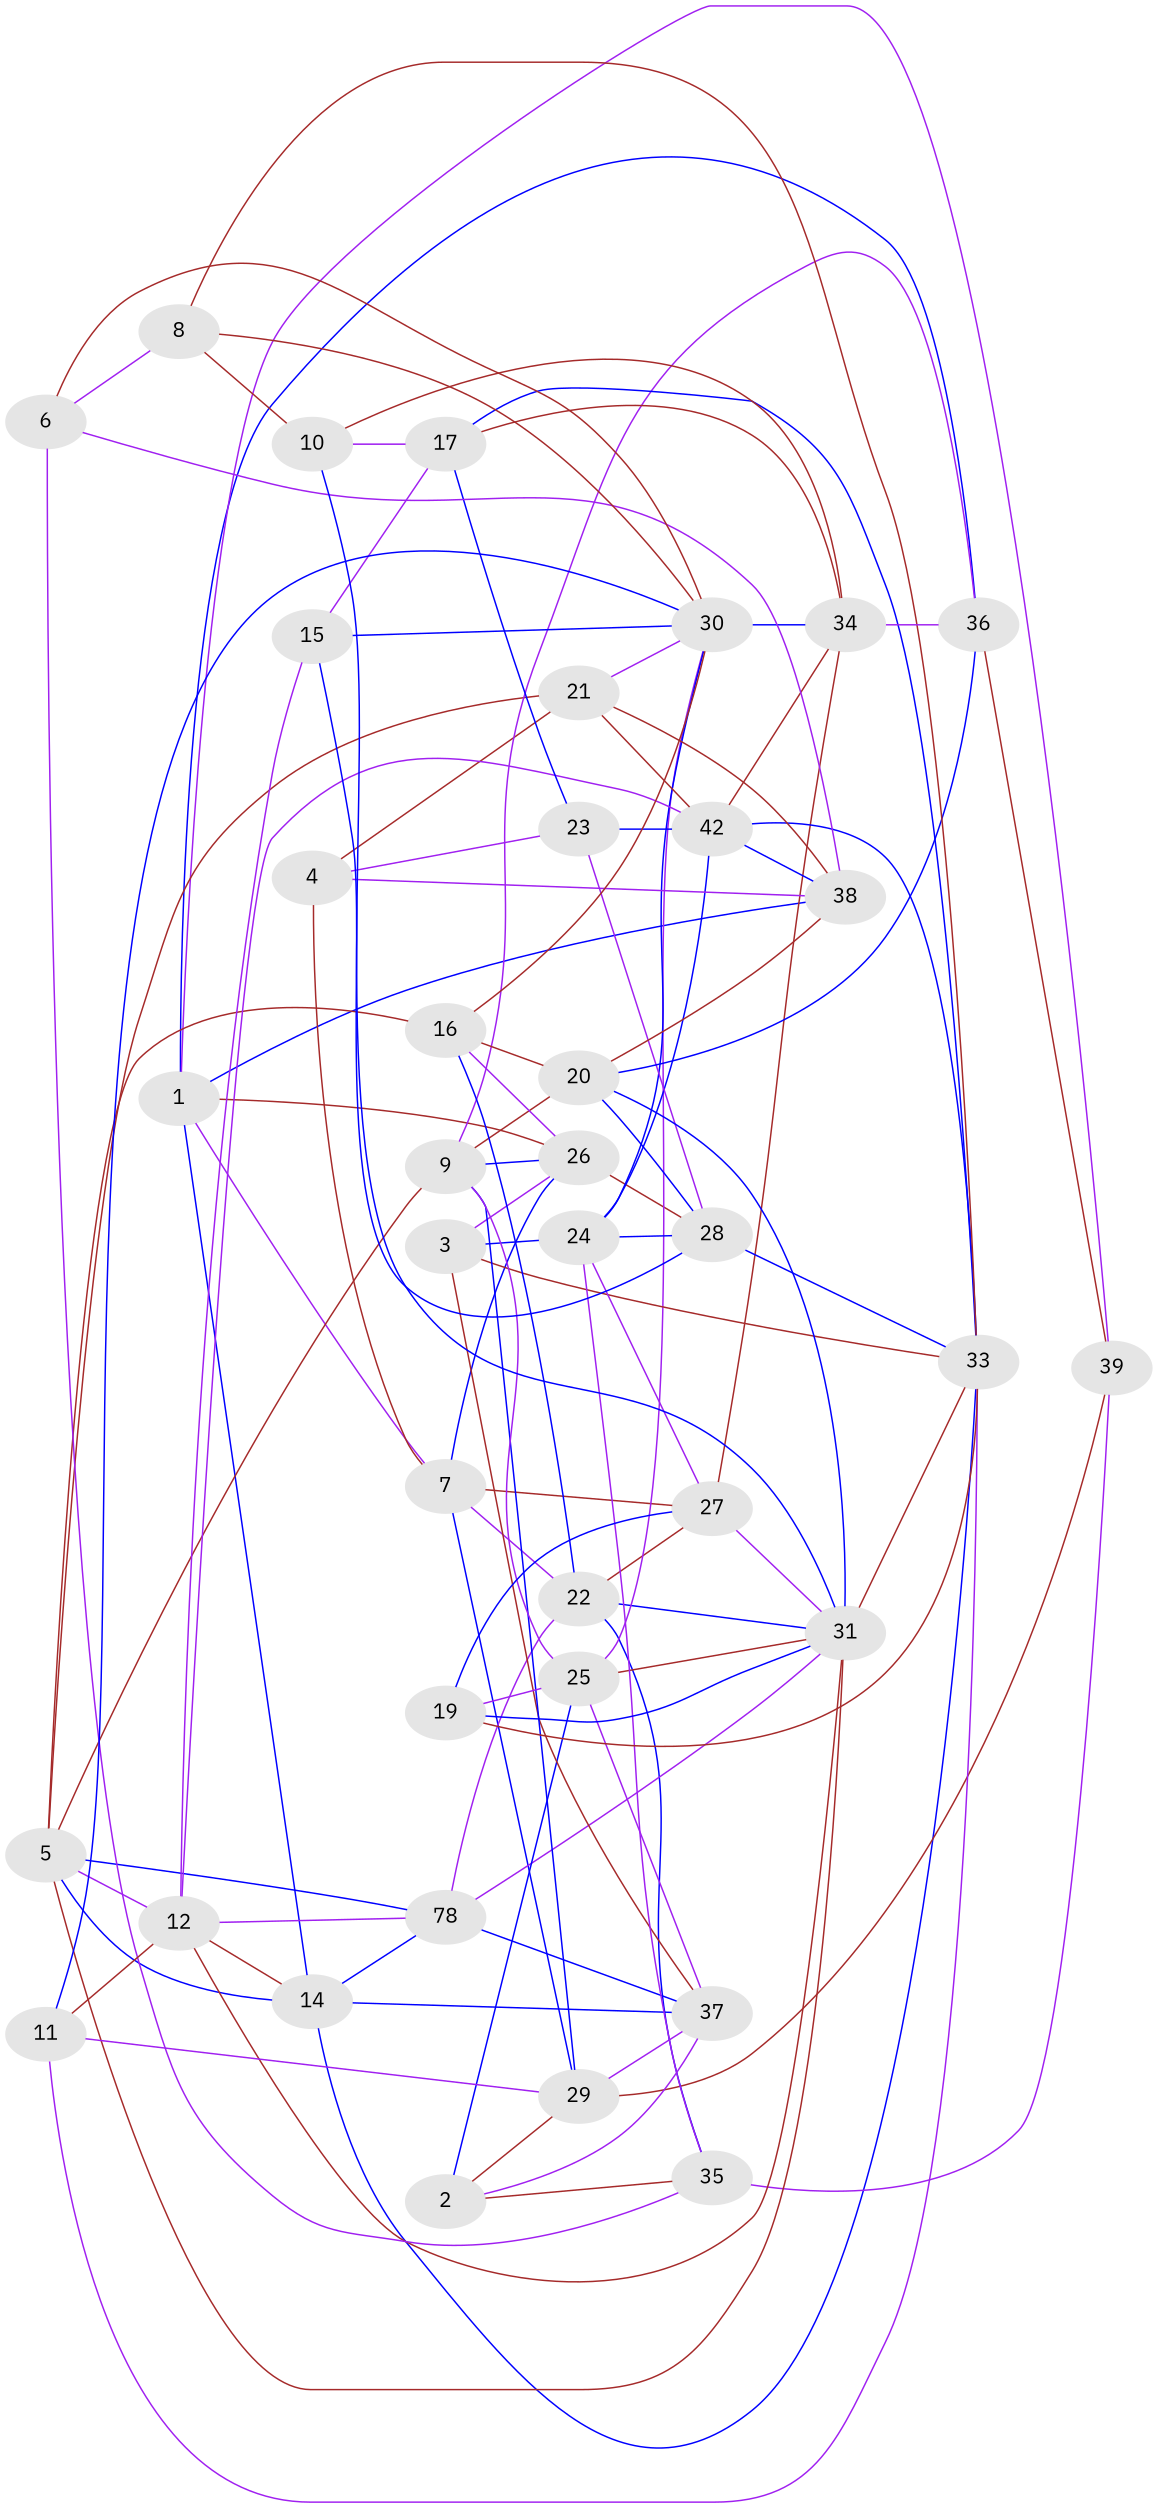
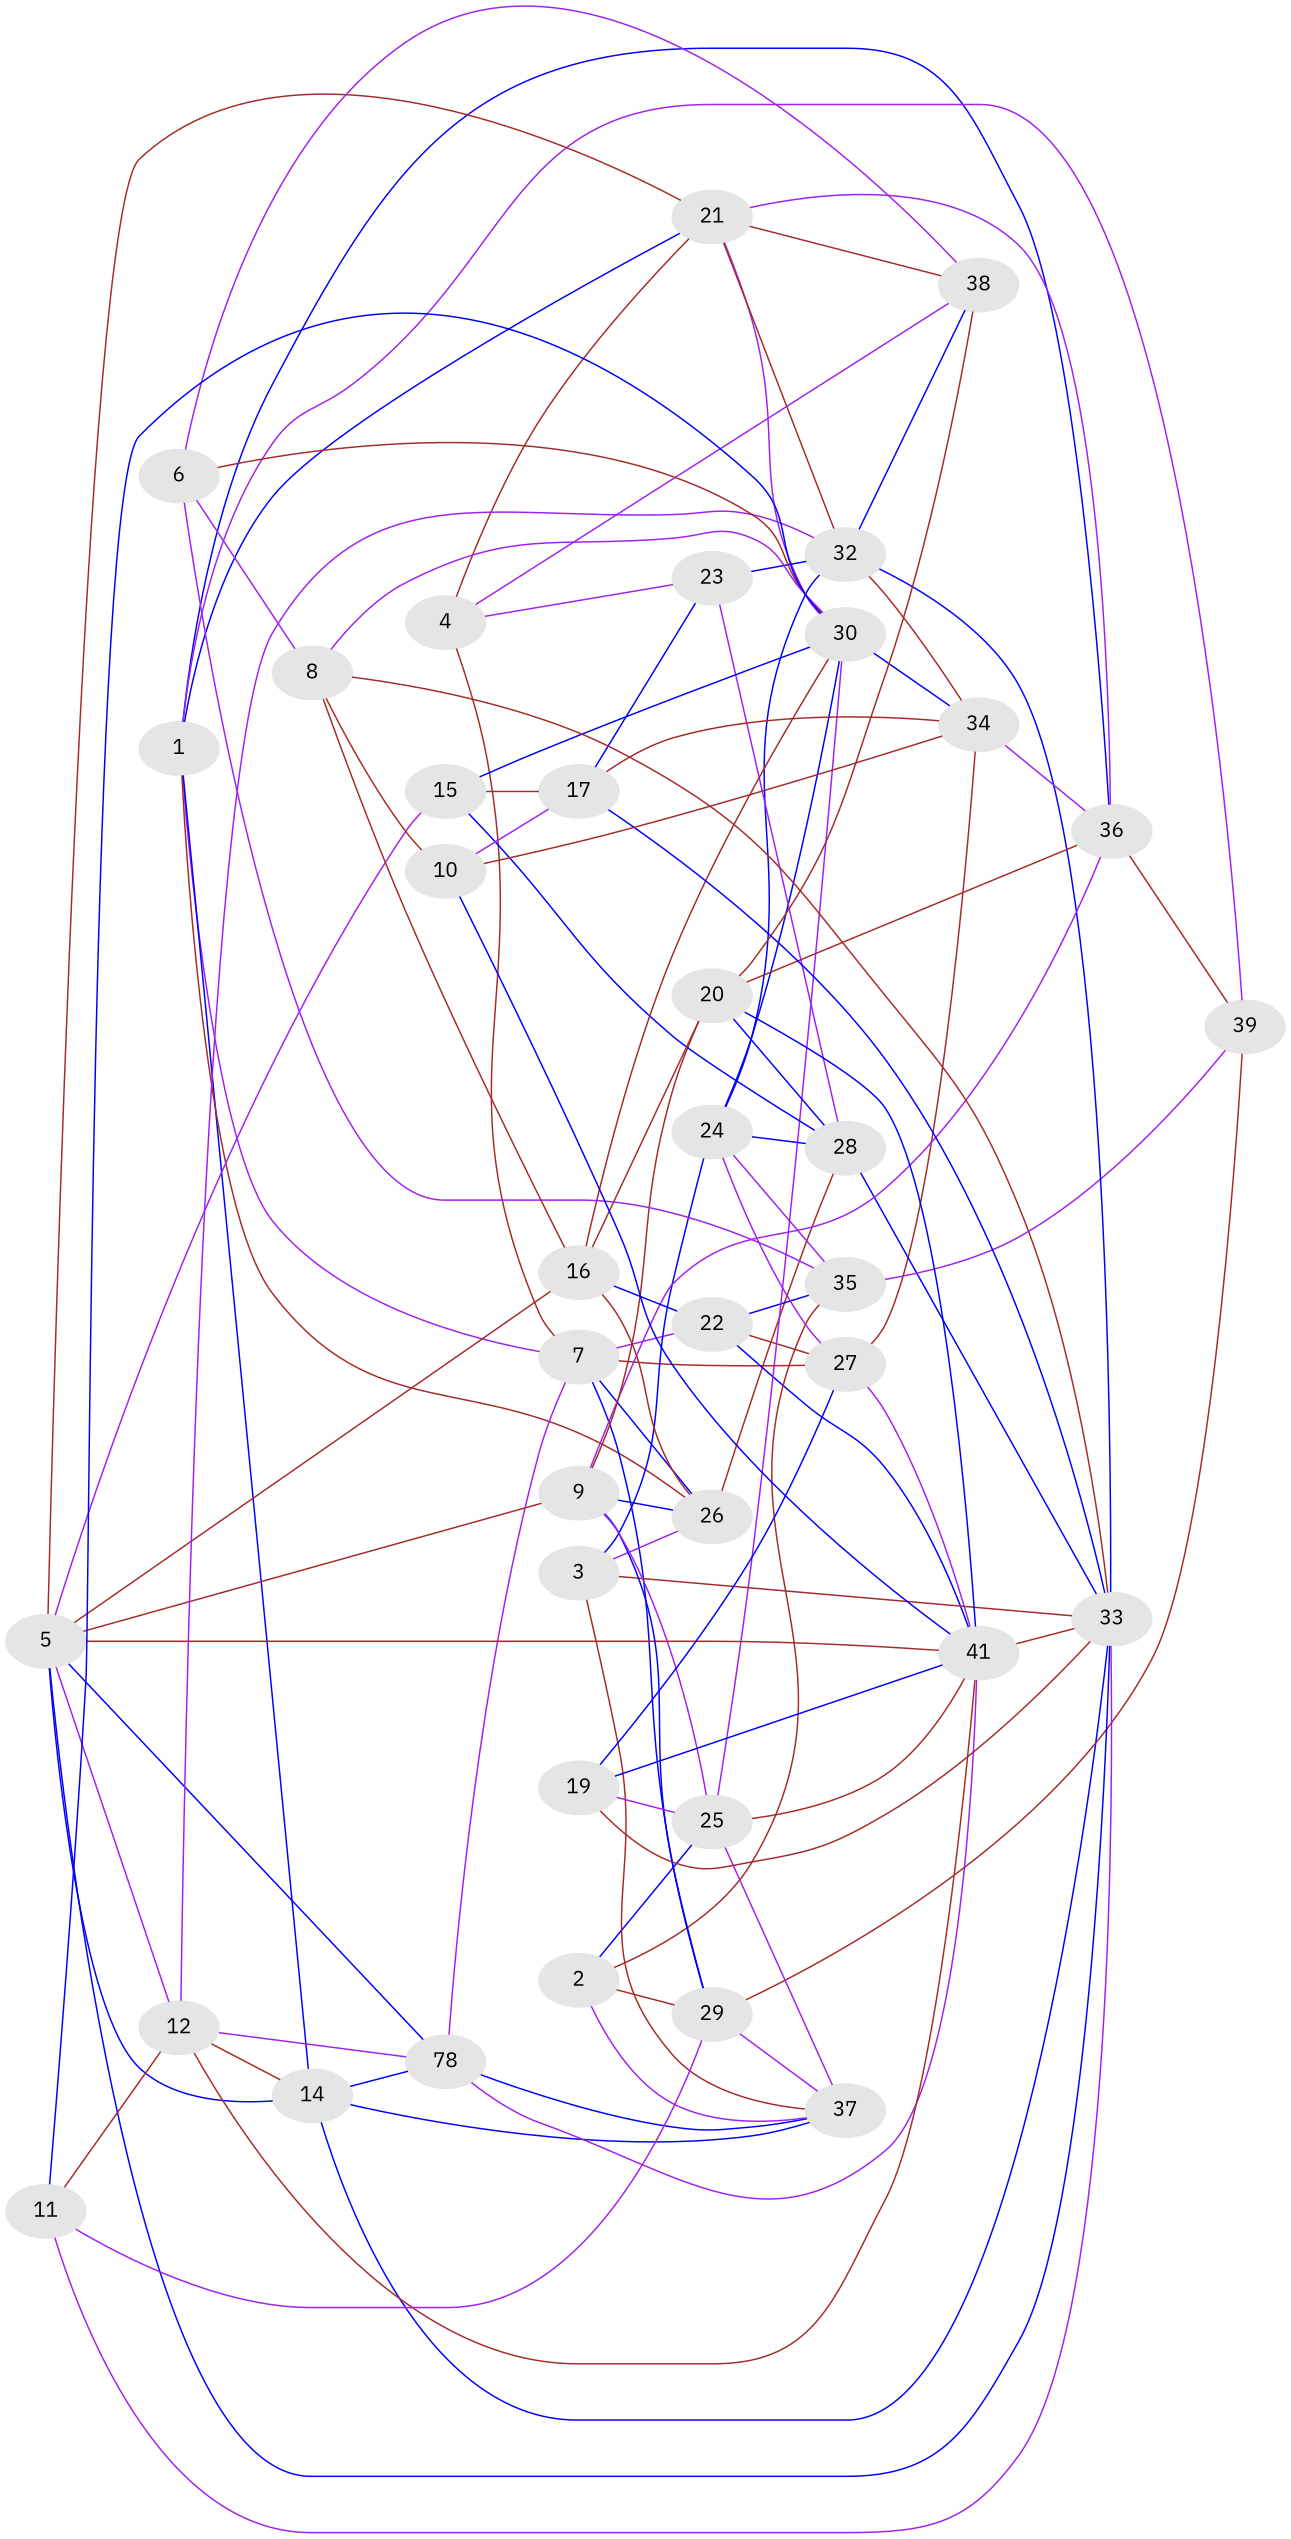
(478, 400) -> (592, 542)
none -> (1077, 400)
(379, 541) -> (513, 792)
(712, 829) -> (845, 555)
(884, 939) -> (912, 914)
(484, 967) -> (366, 420)
none -> (435, 977)
(512, 1094) -> (646, 1394)
(213, 1245) -> (192, 1241)
(845, 1633) -> (979, 1653)
(489, 1750) -> (487, 1704)
none -> (608, 2476)
